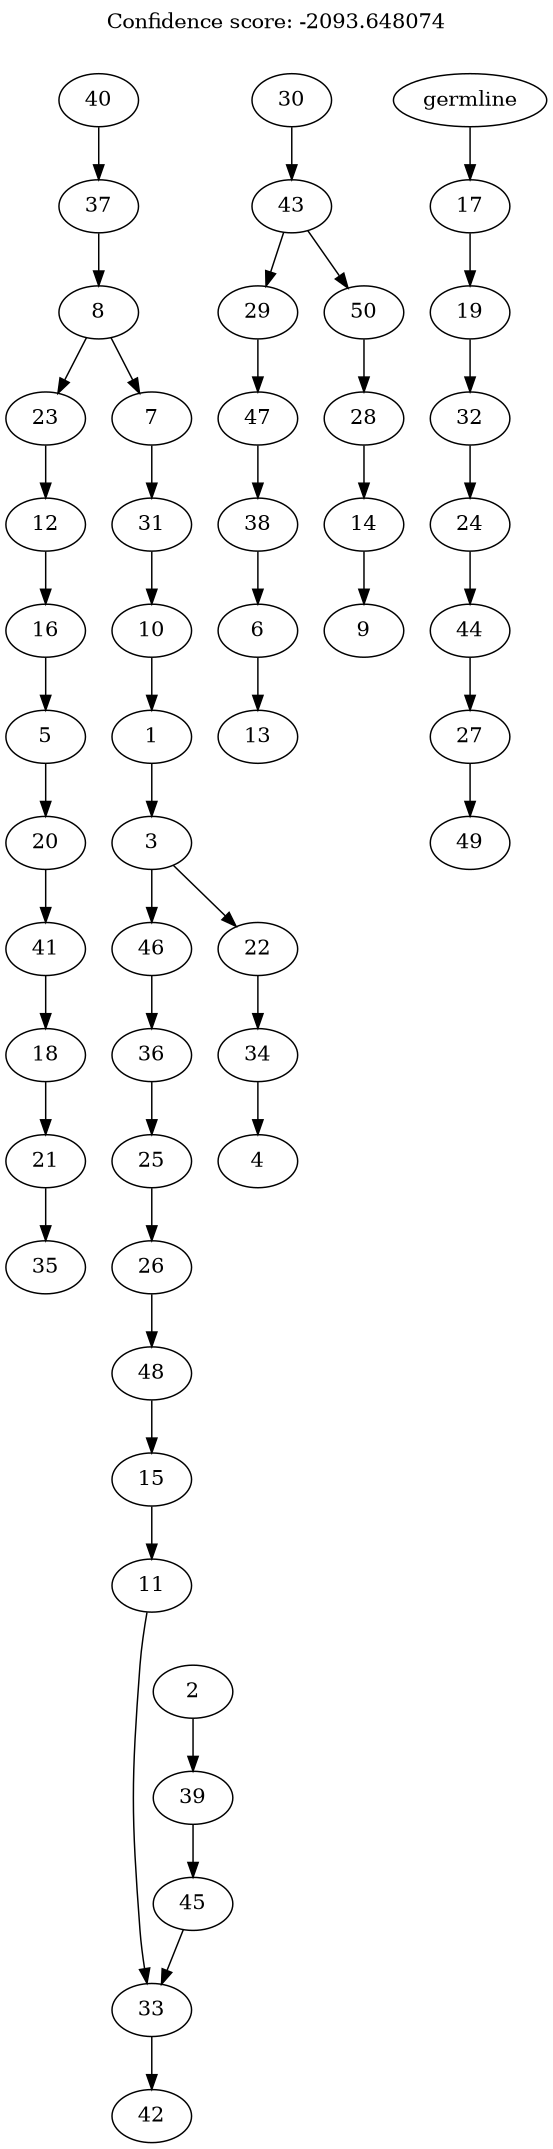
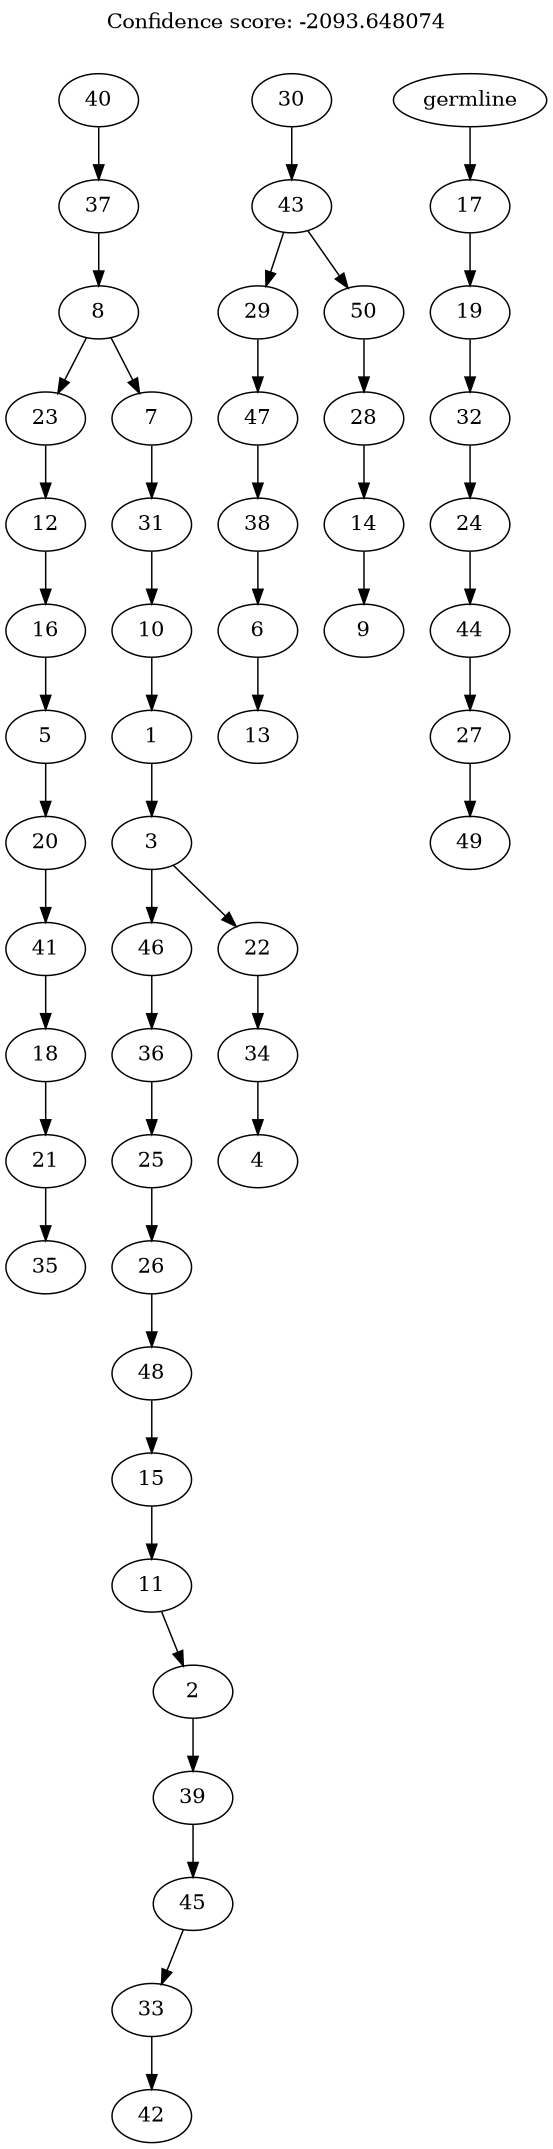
(133, 1790) -> (170, 1632)
